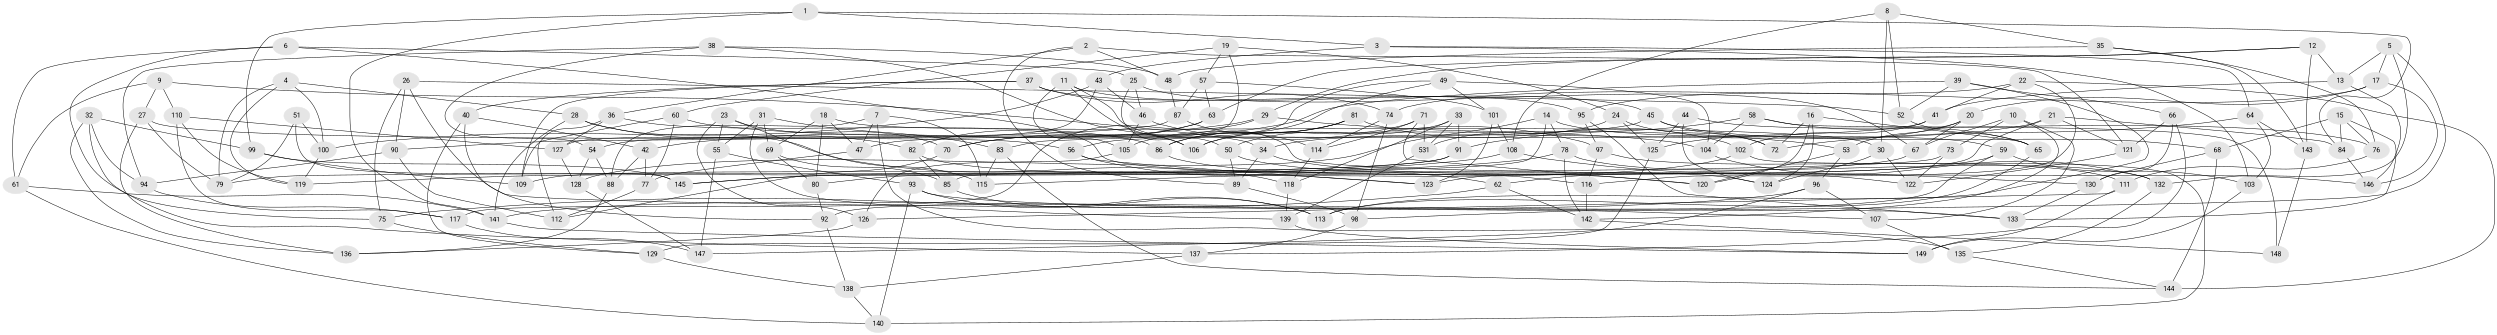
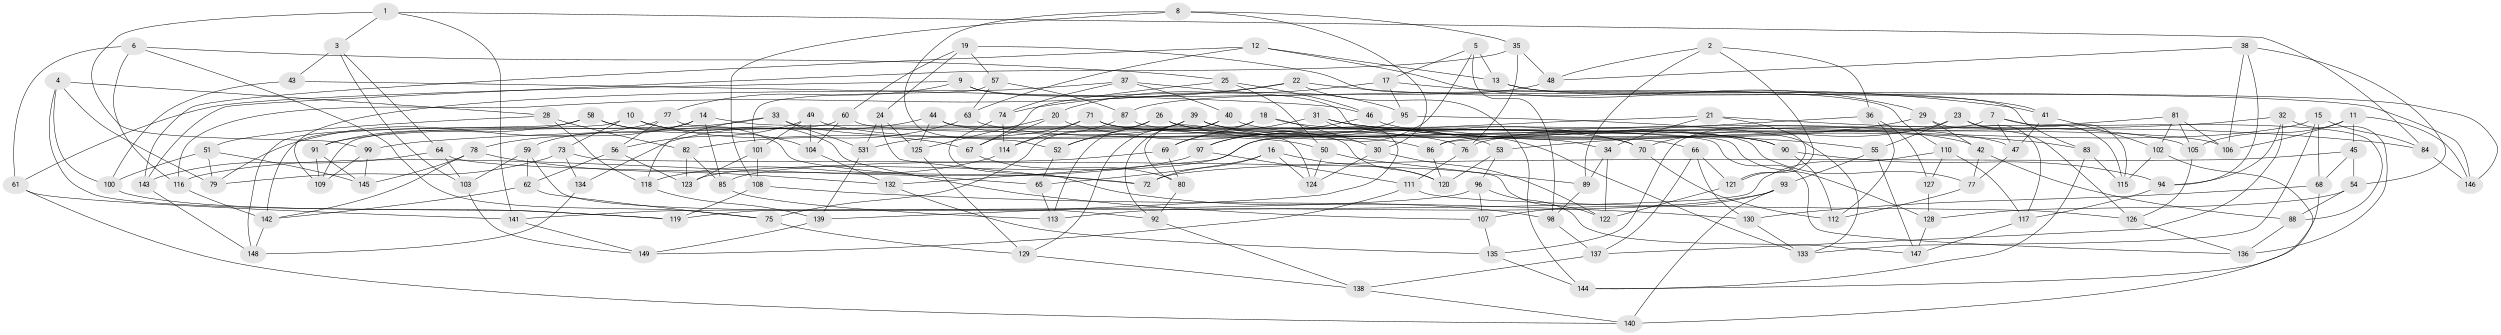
(840, 138) -> none
(517, 157) -> (375, 125)
none -> (580, 185)
